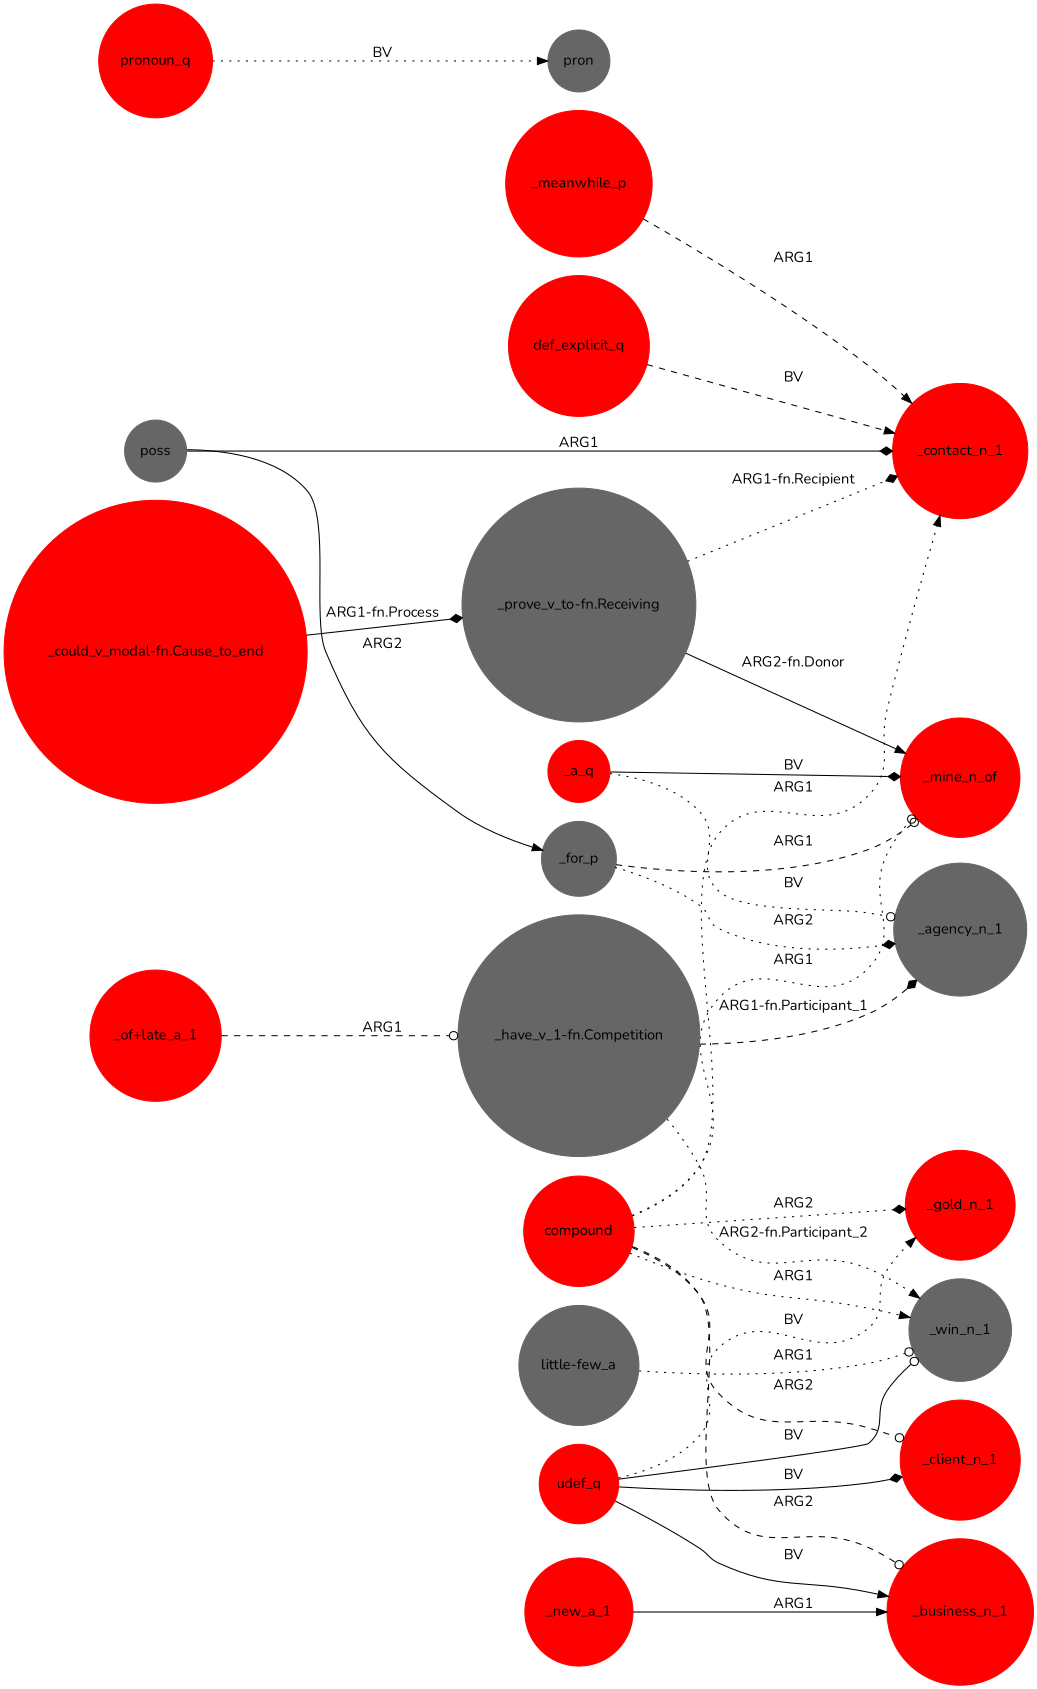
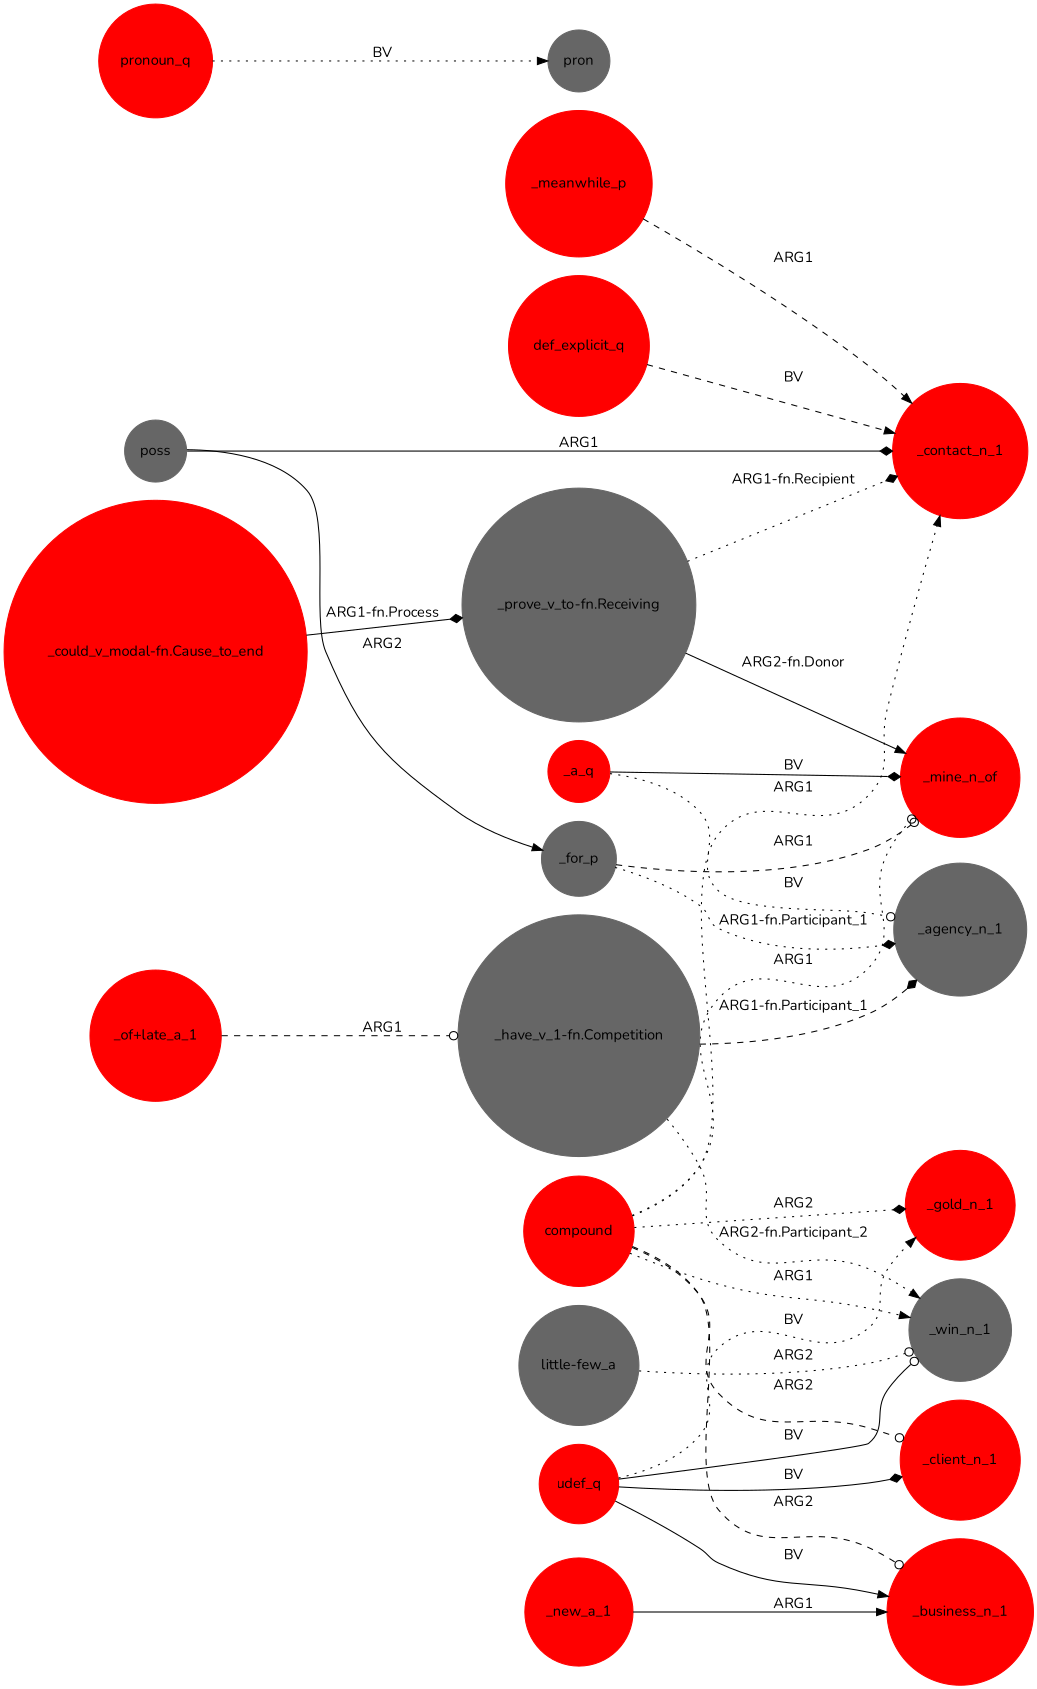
(794, 921) -> (794, 921)
(794, 1356) -> (794, 1356)
